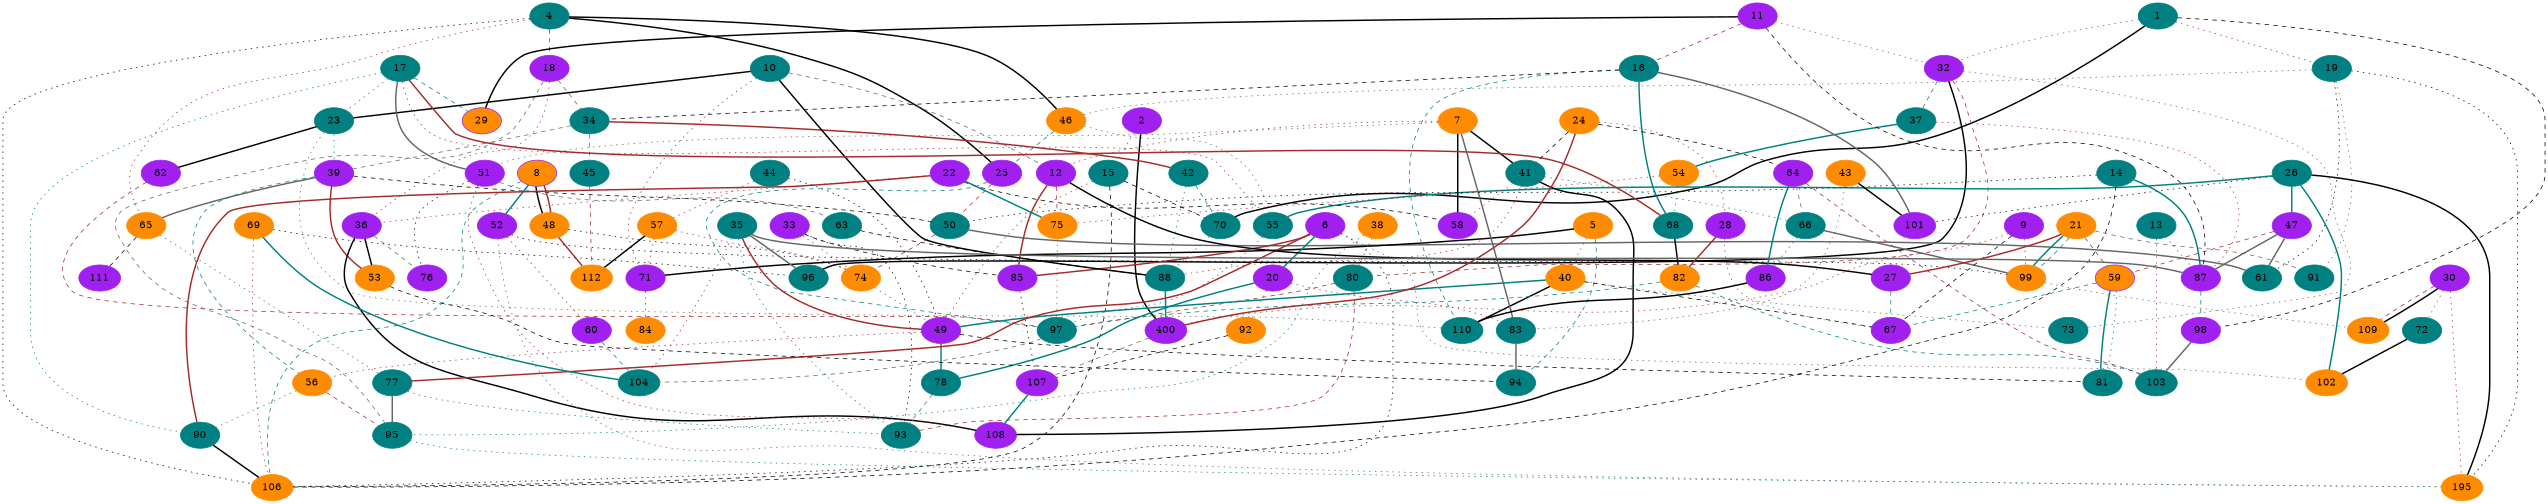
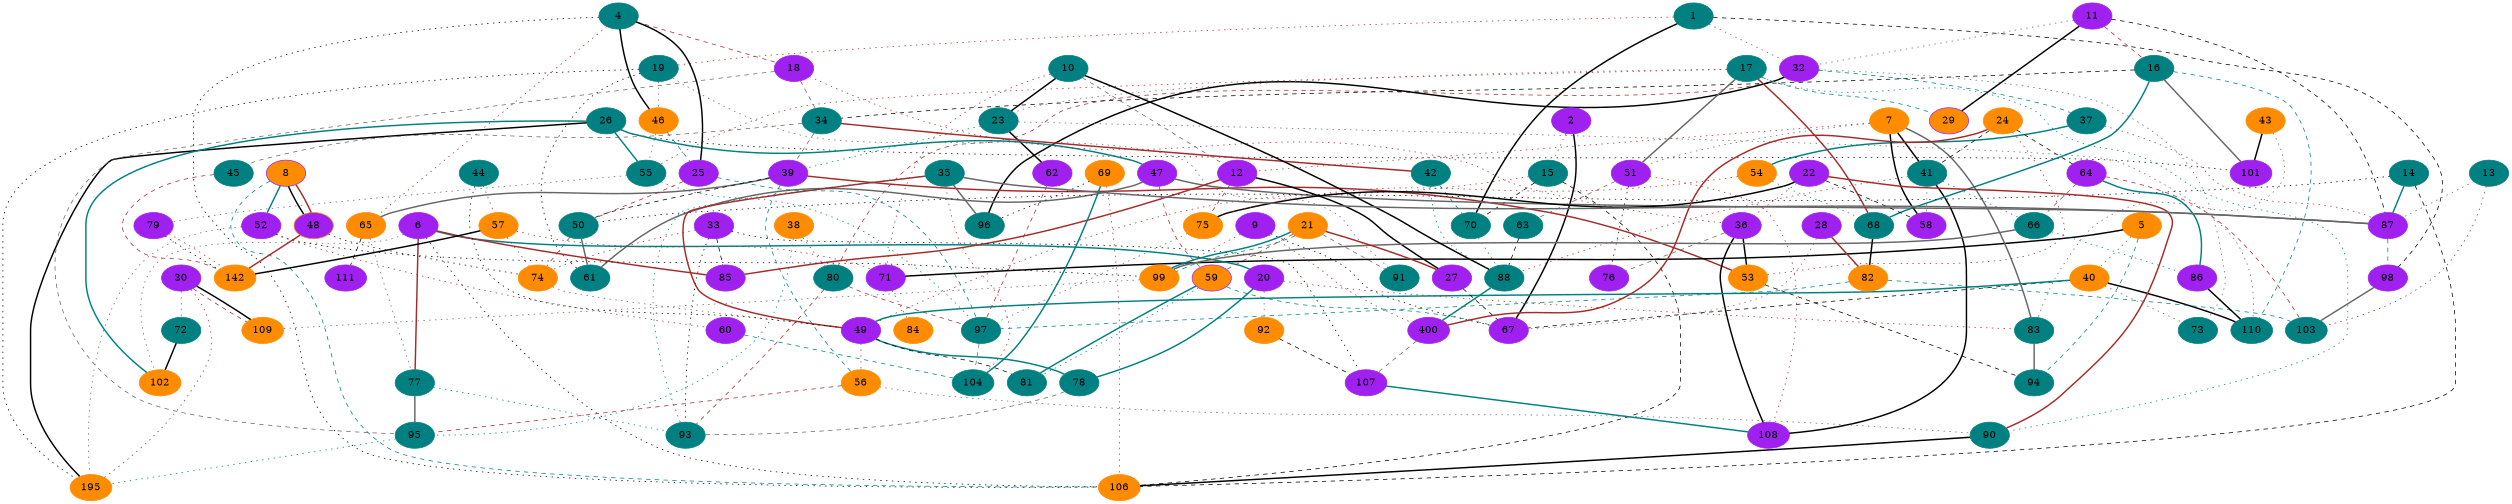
(1685, 145) -> (1977, 262)
(1004, 199) -> (1506, 199)
none -> (154, 226)
(549, 226) -> (314, 226)
(1135, 229) -> (1561, 230)
(592, 278) -> (235, 278)
(1957, 278) -> (1365, 285)
(1891, 304) -> (1486, 310)
(1027, 330) -> (1143, 247)
